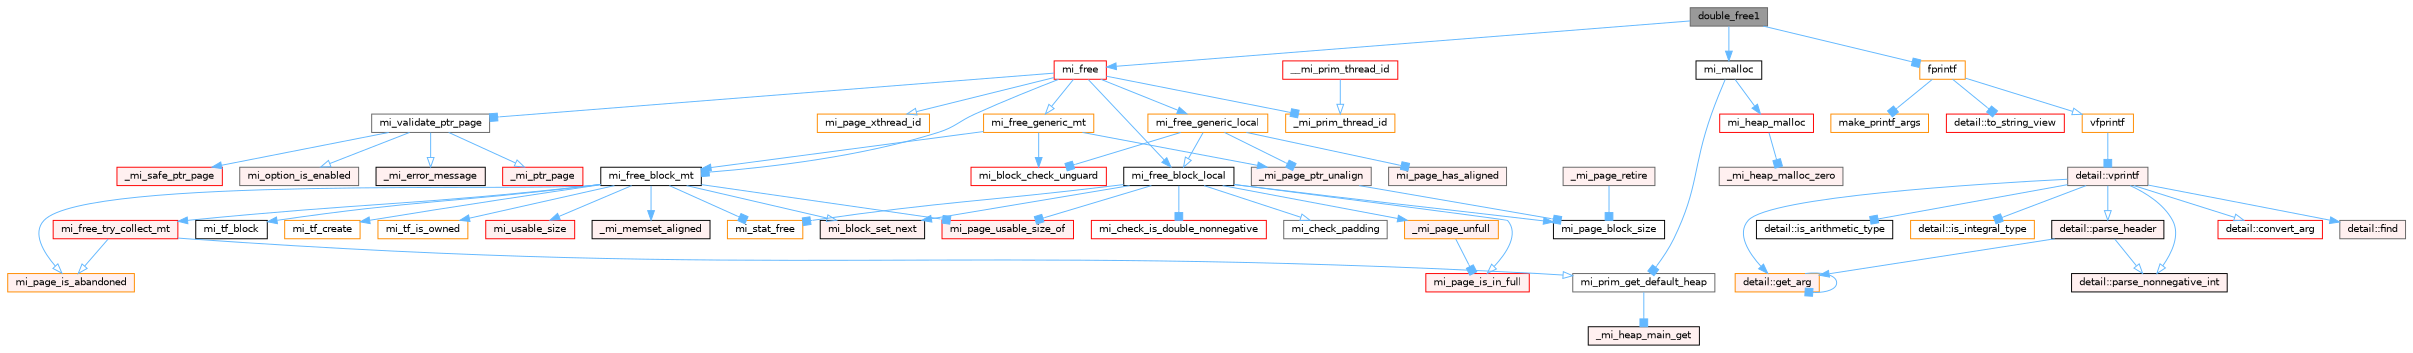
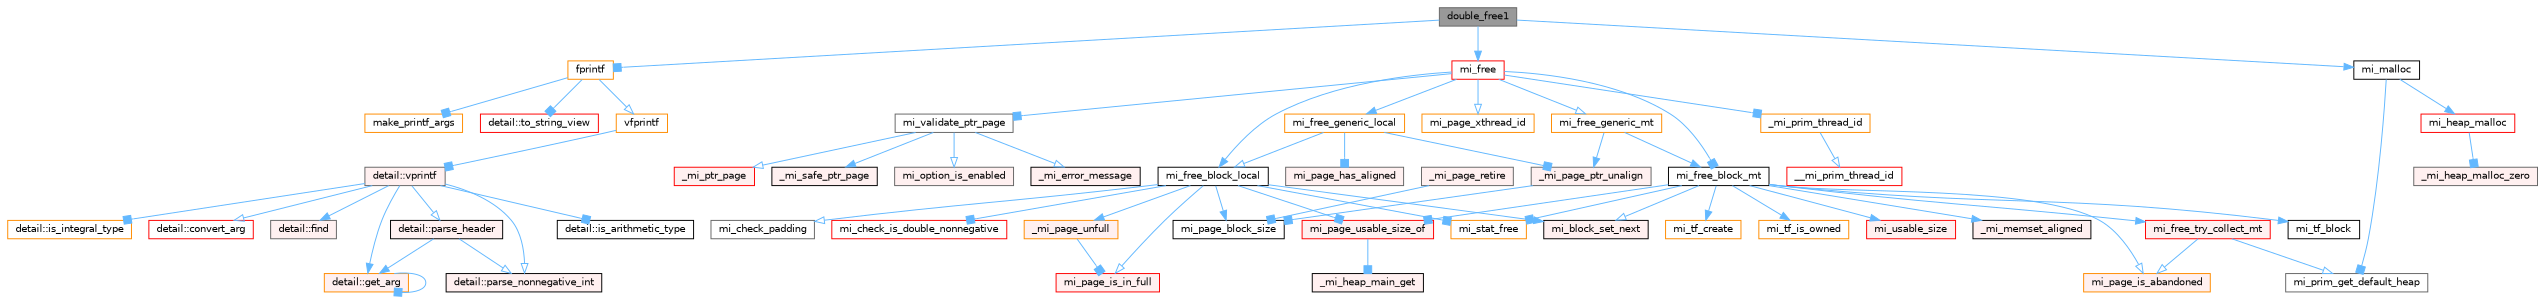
(1340, 92) -> (1828, 146)
(170, 176) -> (825, 176)
(1039, 176) -> none
(1644, 305) -> (1368, 251)
